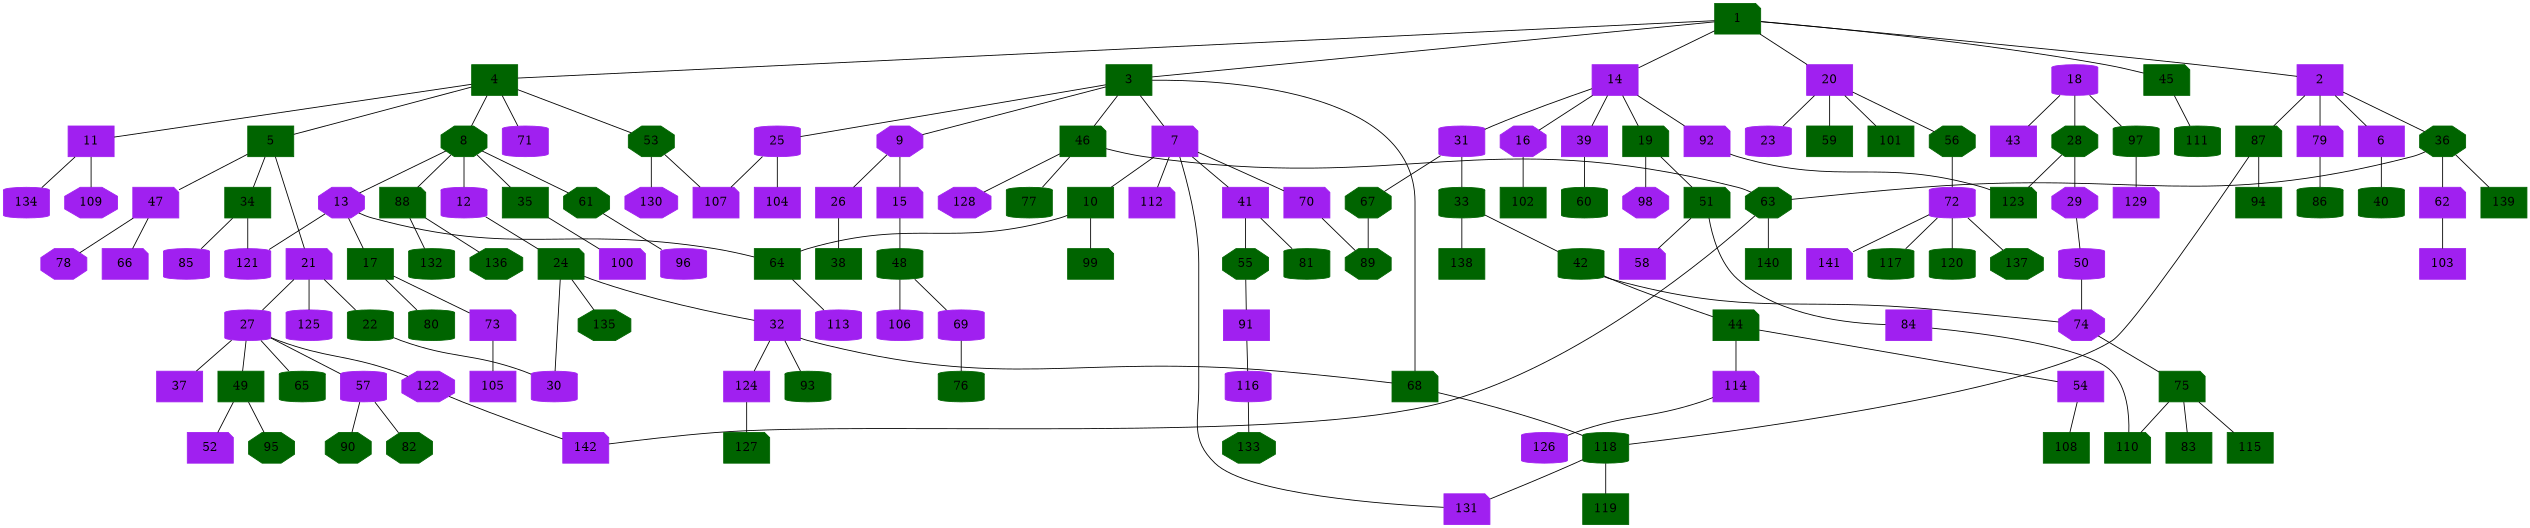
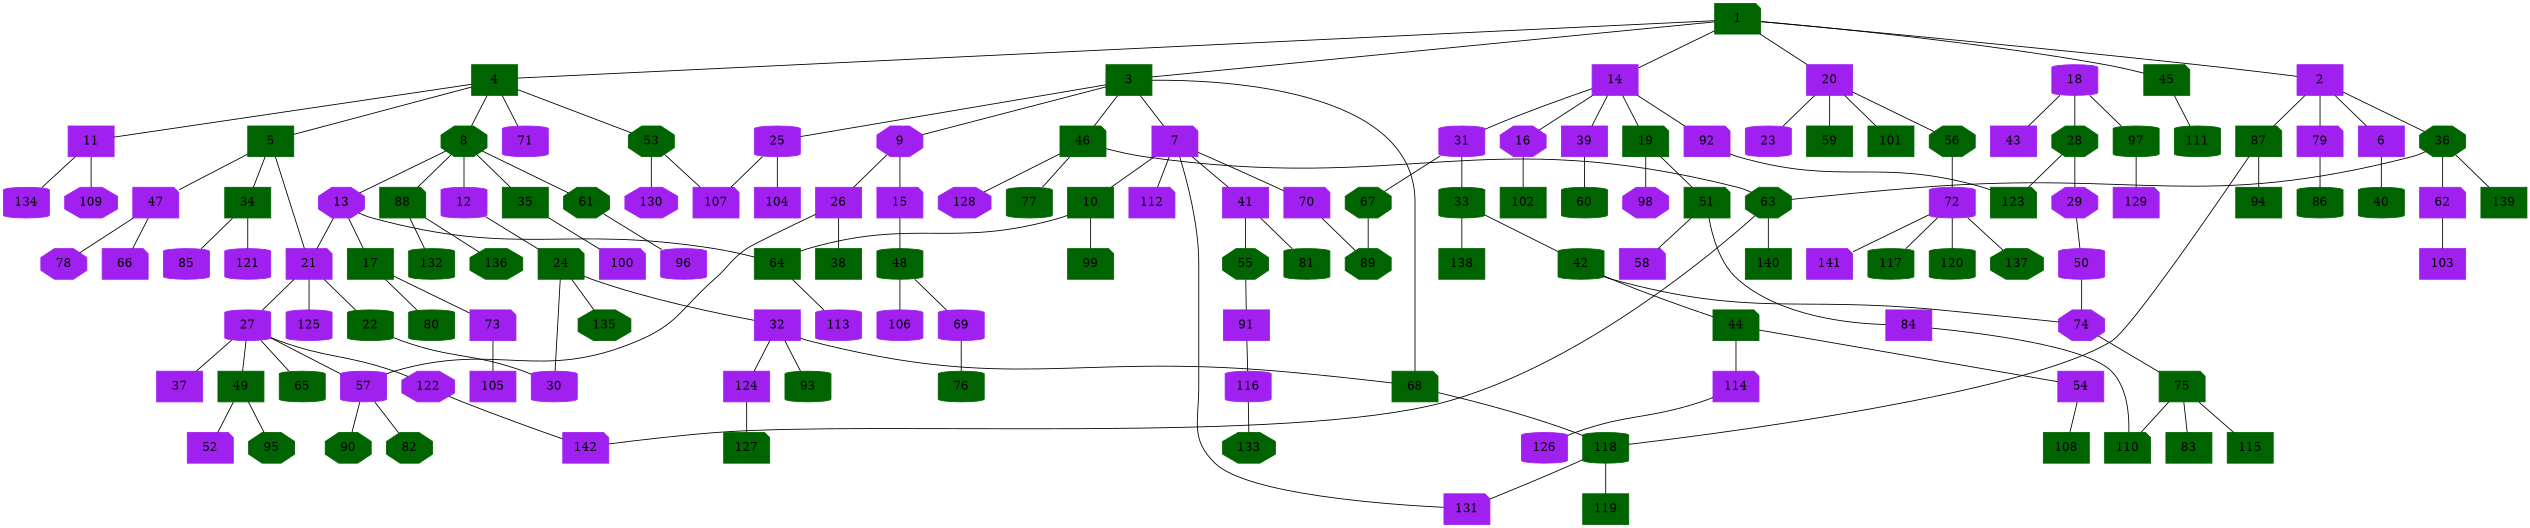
(293, 234) -> (325, 233)
none -> (621, 347)
